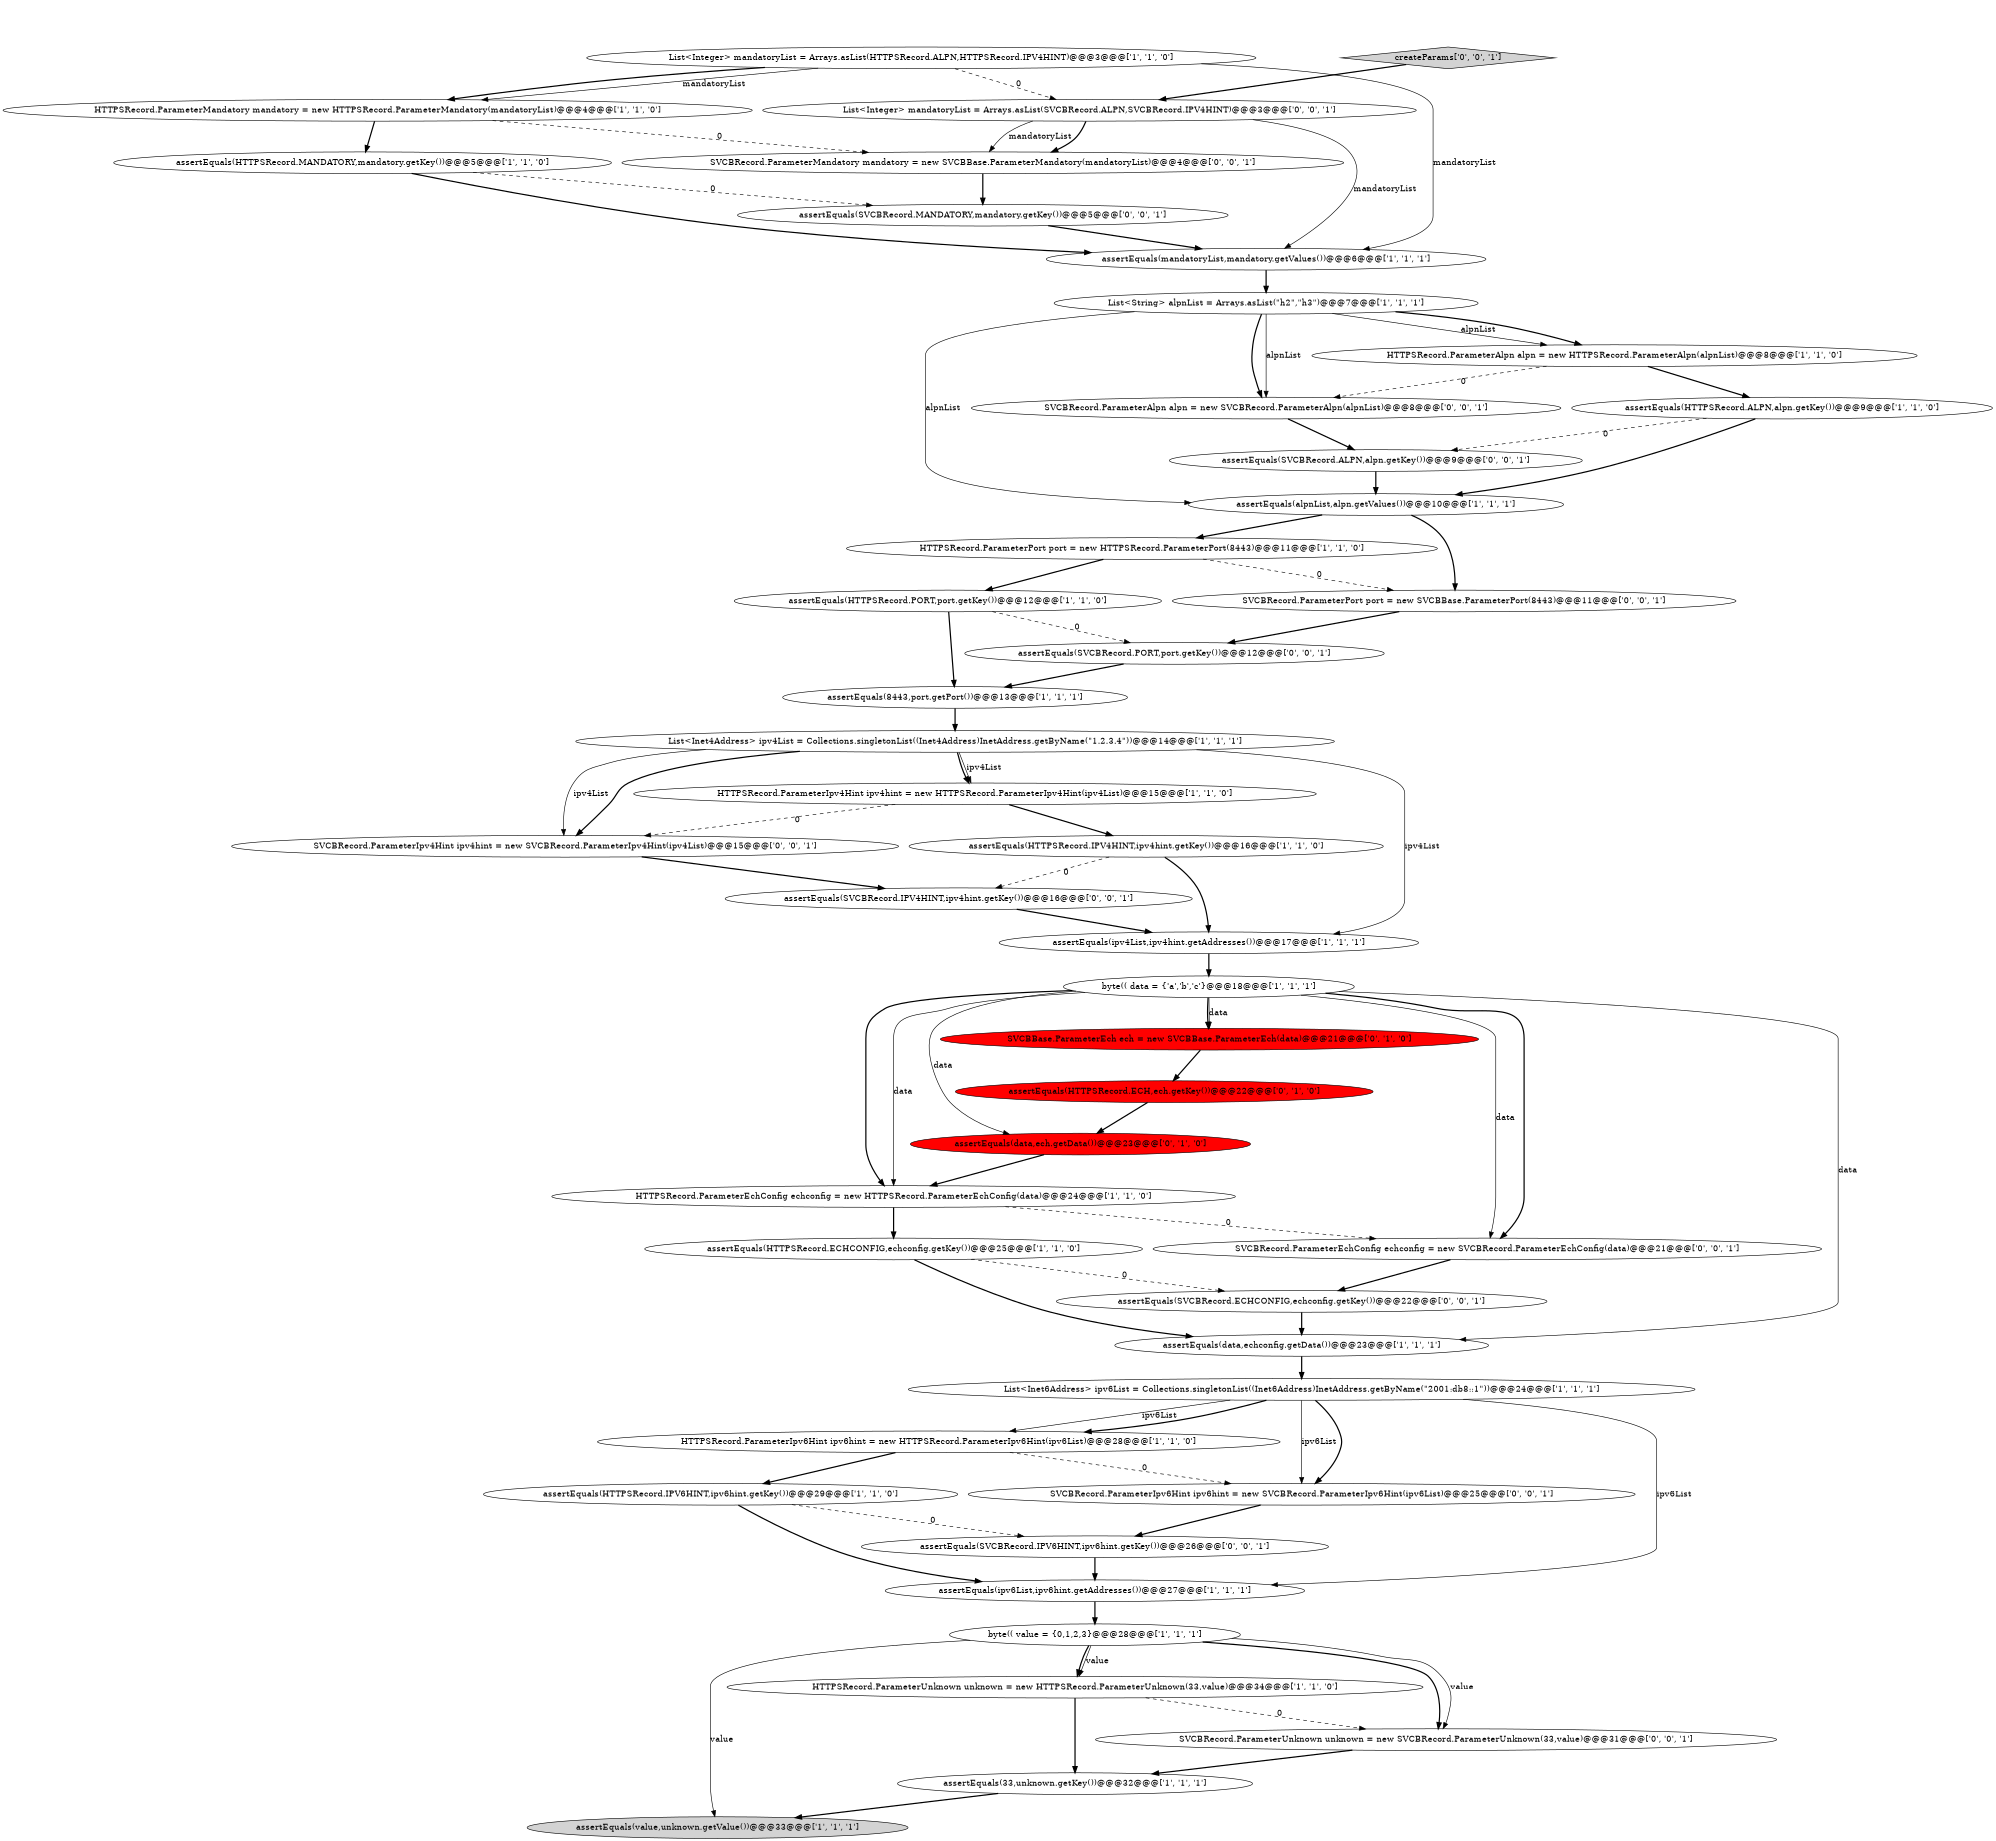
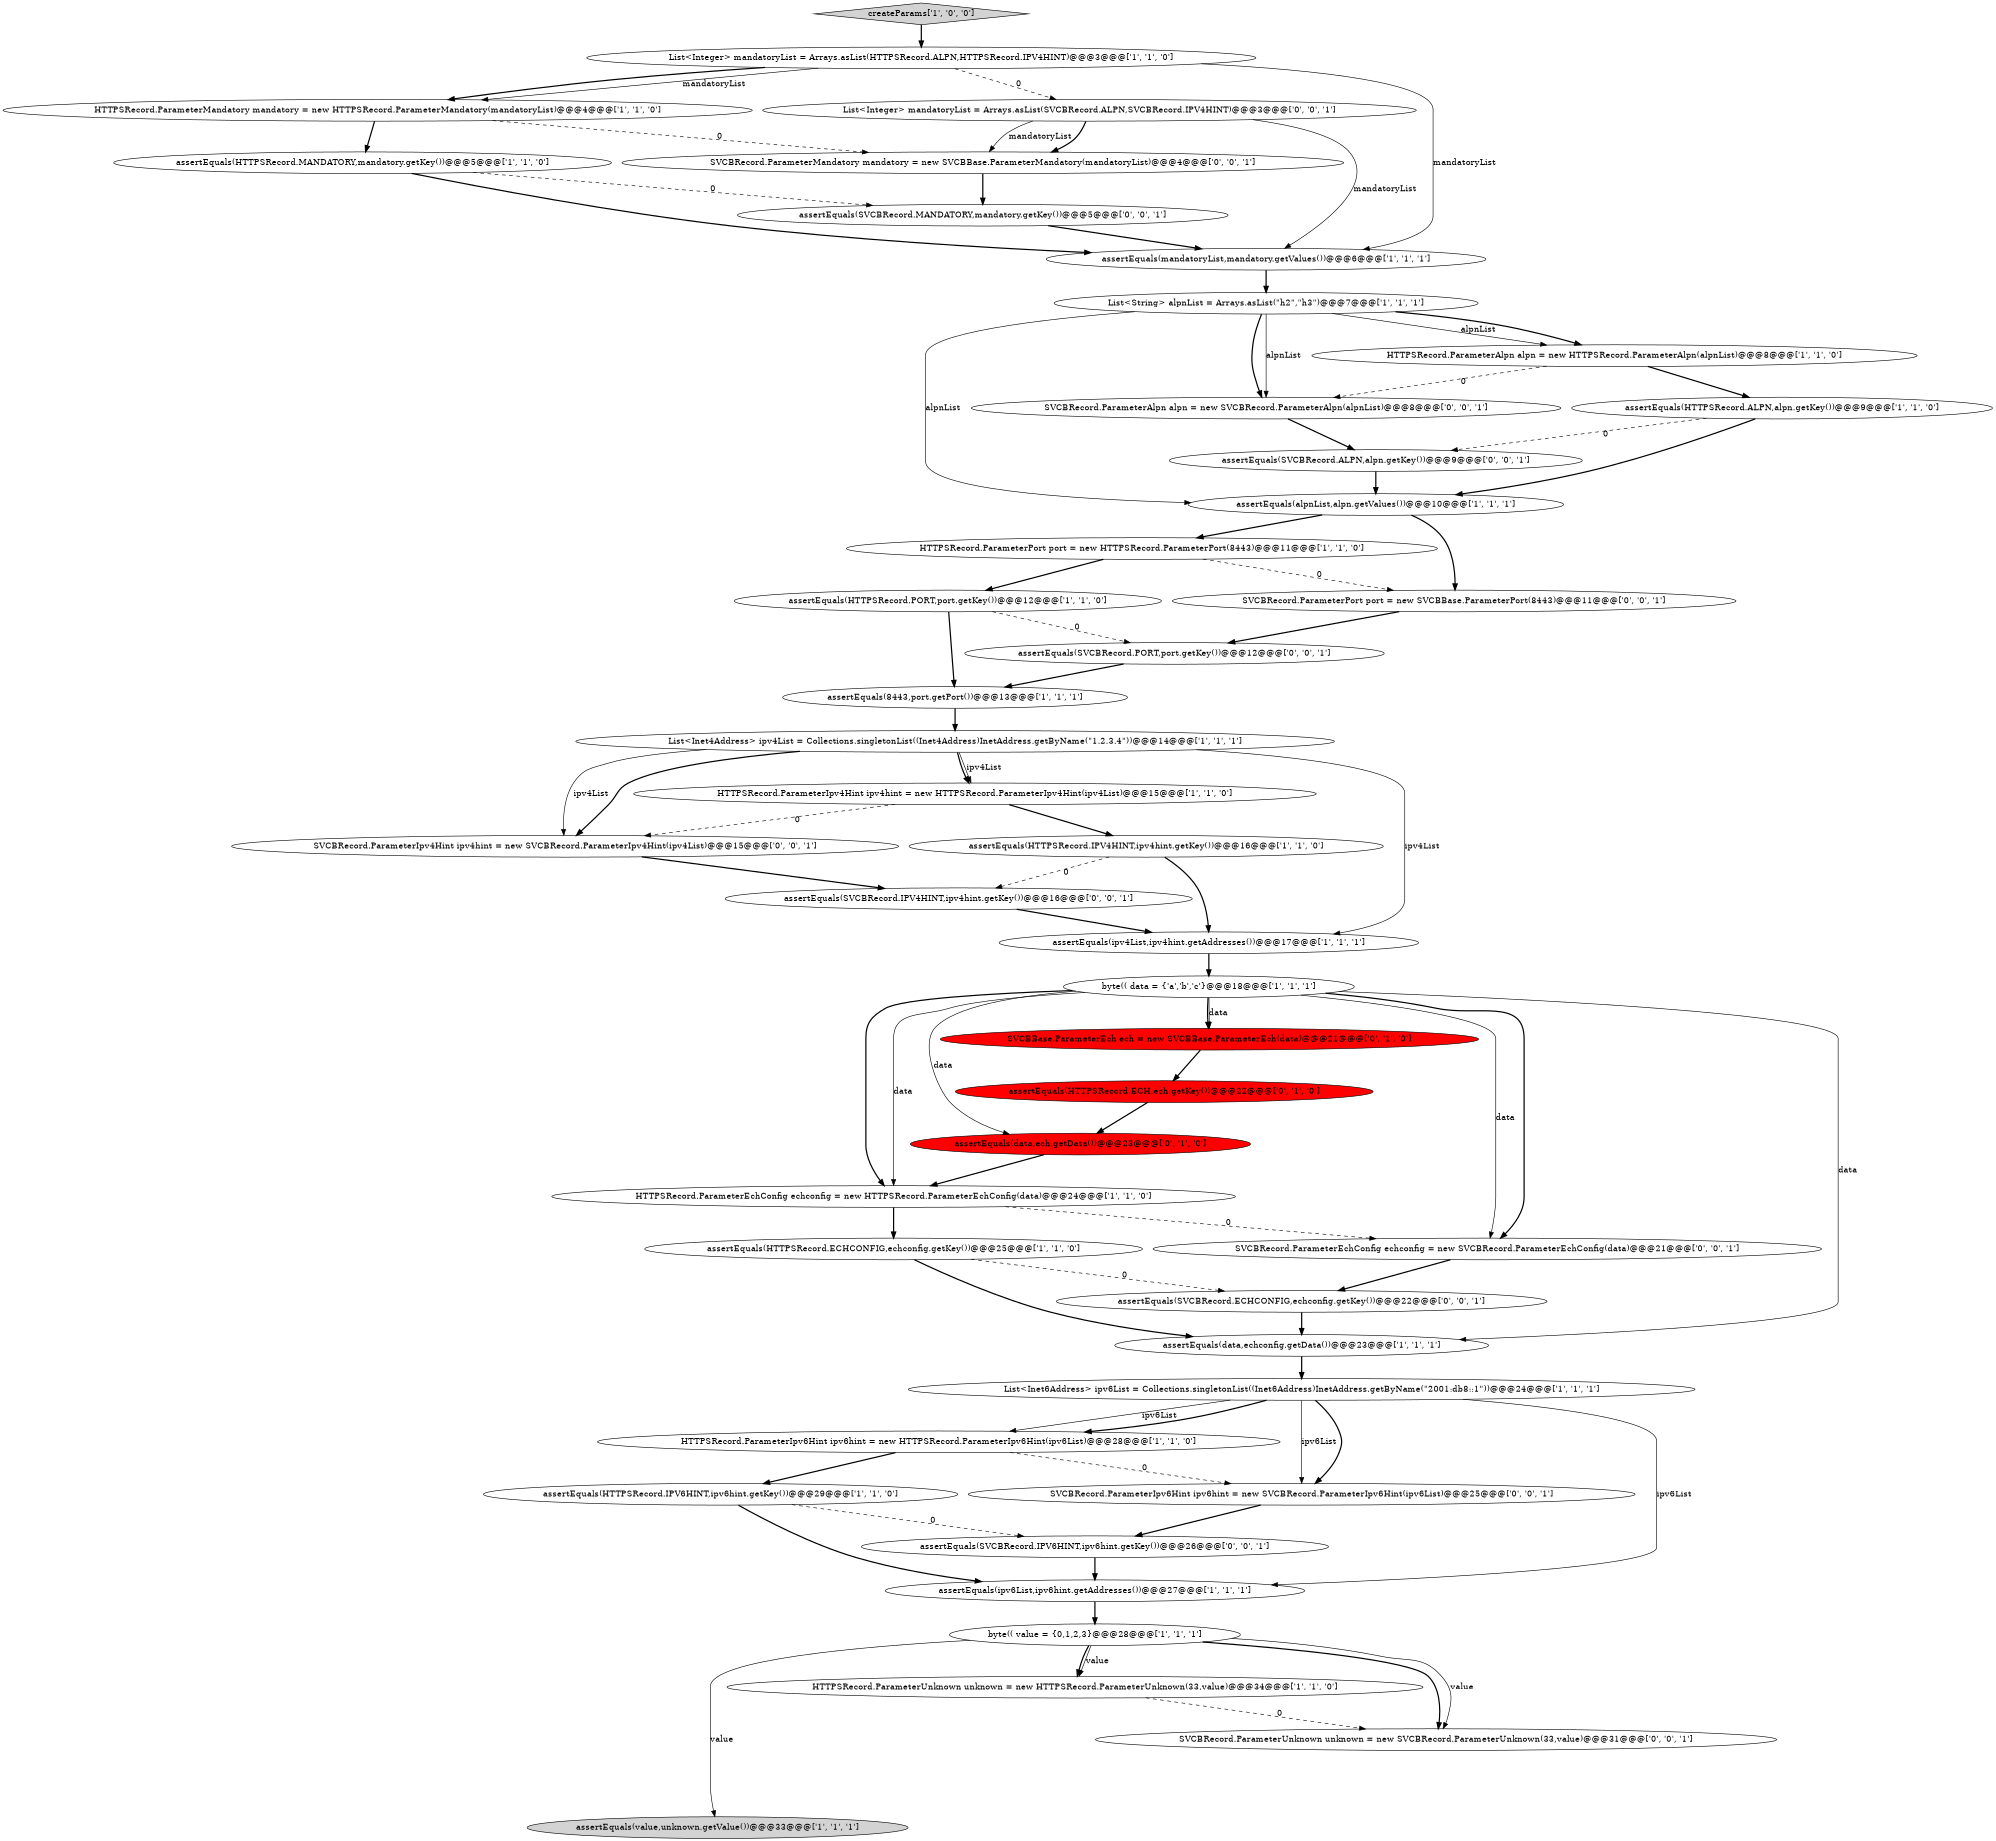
none -> (921, 14)
(1448, 58) -> none
(1075, 1784) -> none
